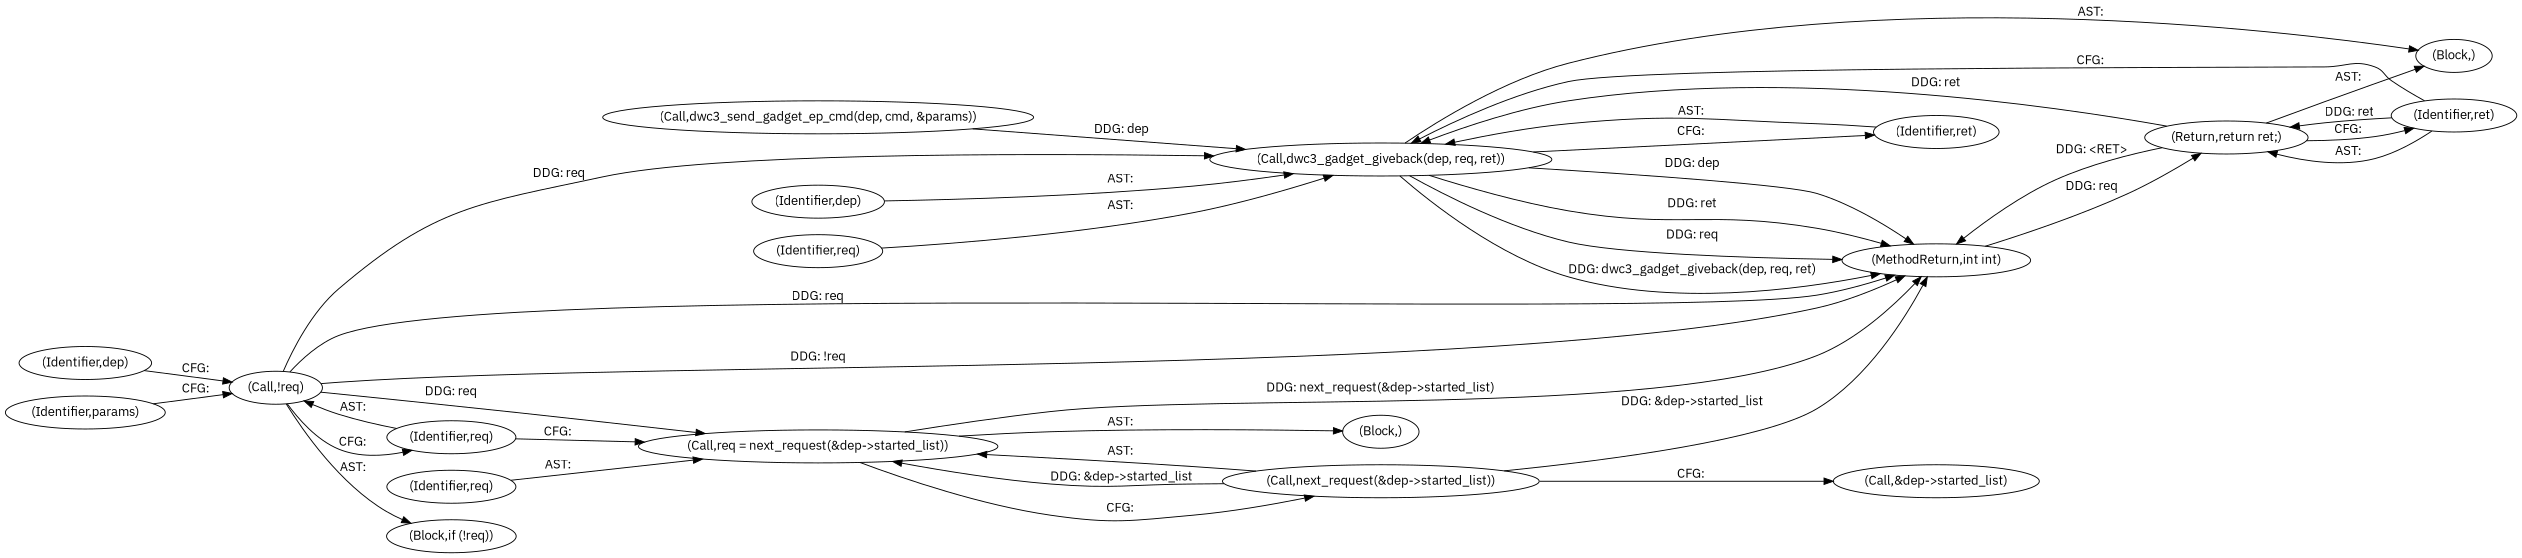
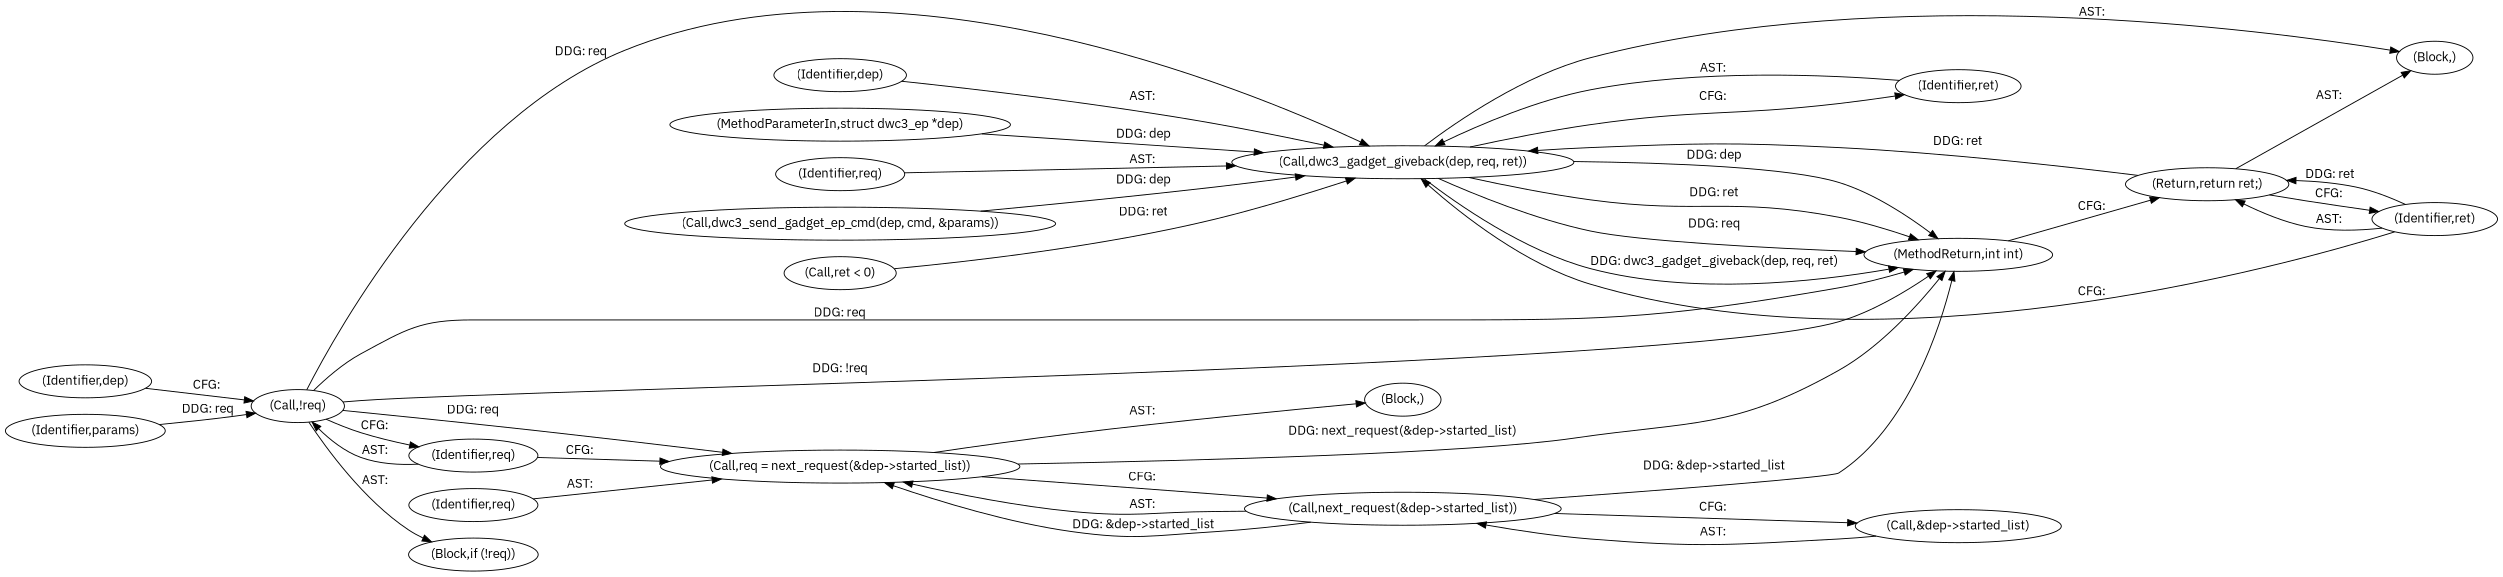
none -> (840, 125)
(2057, 179) -> none
(2092, 187) -> (2093, 207)
none -> (840, 273)
(197, 389) -> (208, 409)
none -> (1681, 544)
